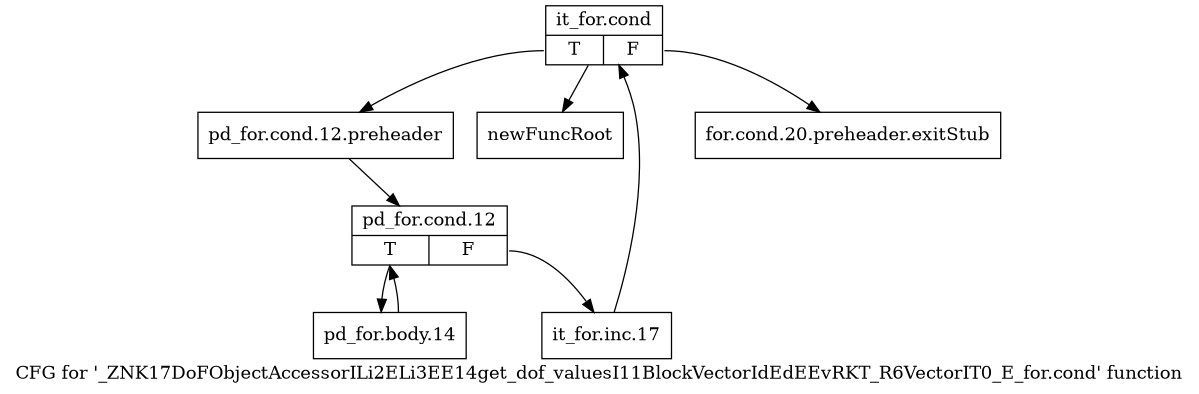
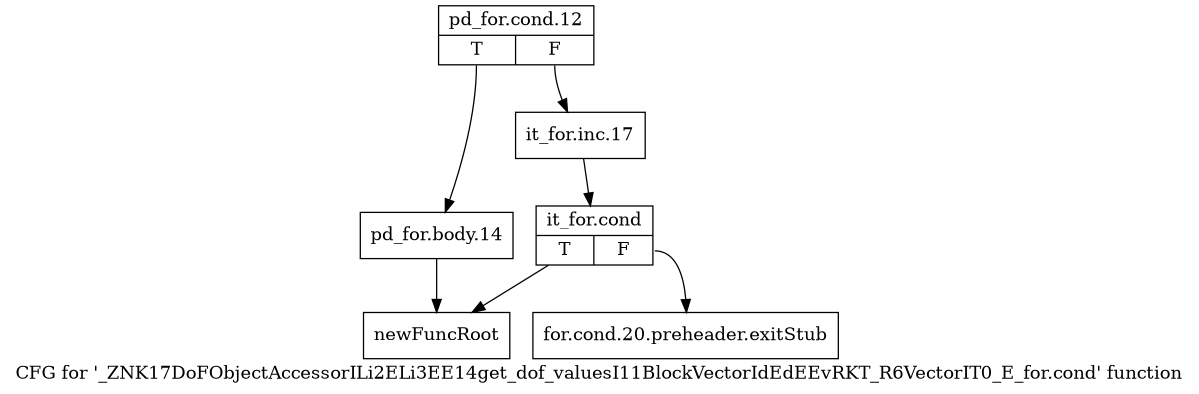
(326, 135) -> none
(397, 295) -> (437, 279)
